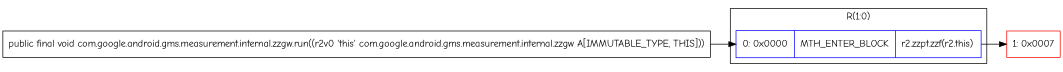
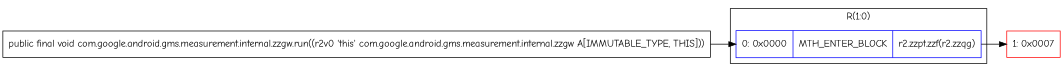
(937, 44) -> (937, 44)
